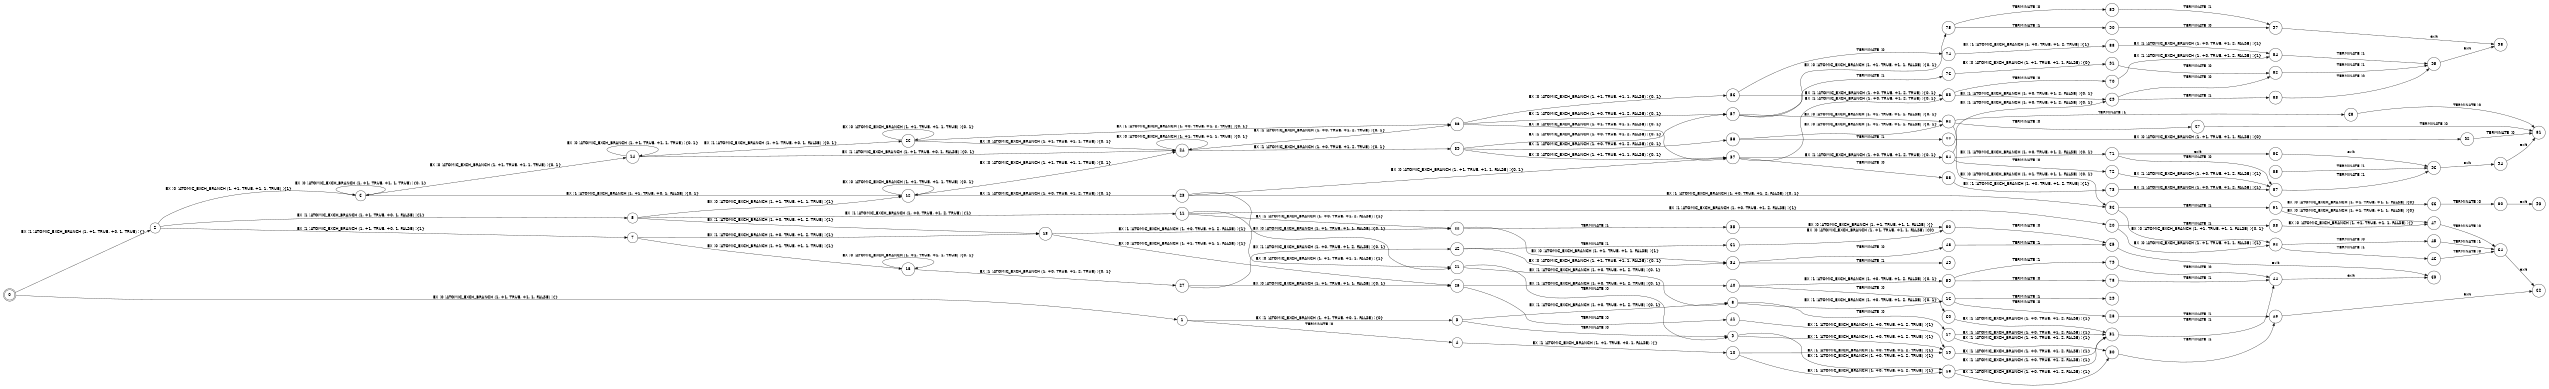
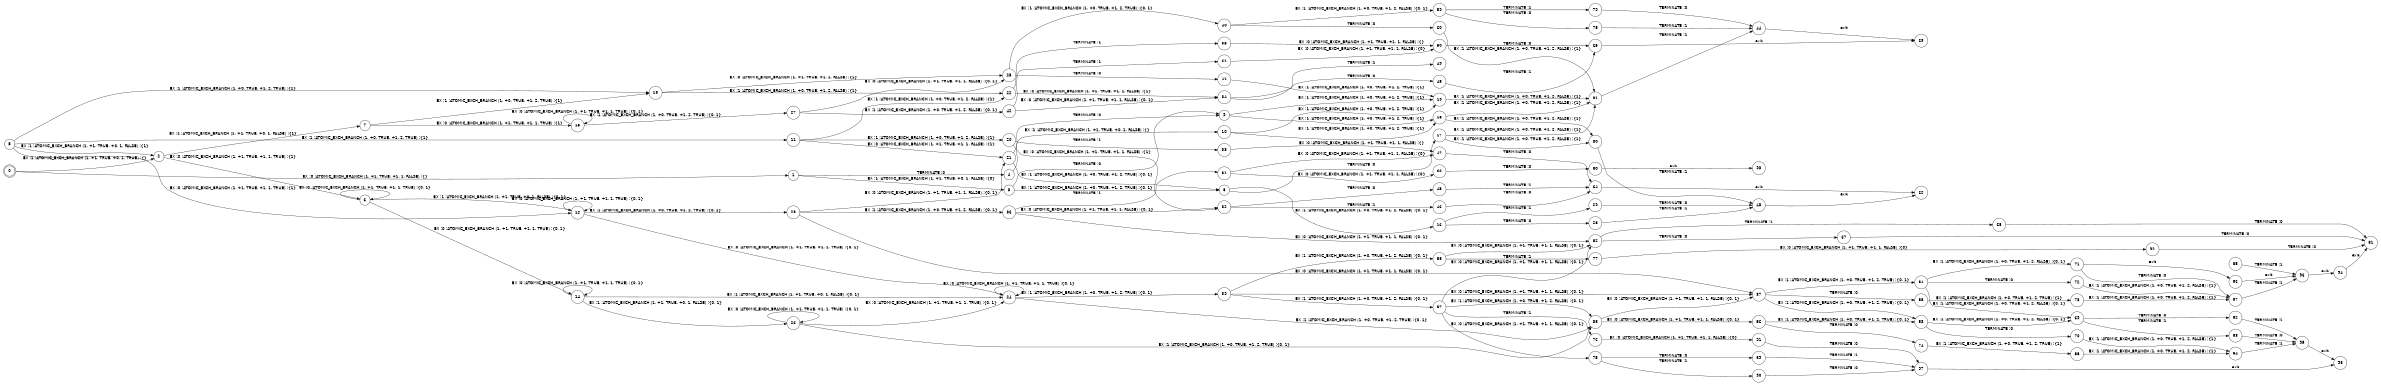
(2192, 73) -> (1843, 348)
(1593, 118) -> (1519, 304)
(2014, 180) -> (1300, 240)
none -> (1676, 205)
(392, 218) -> (82, 153)
